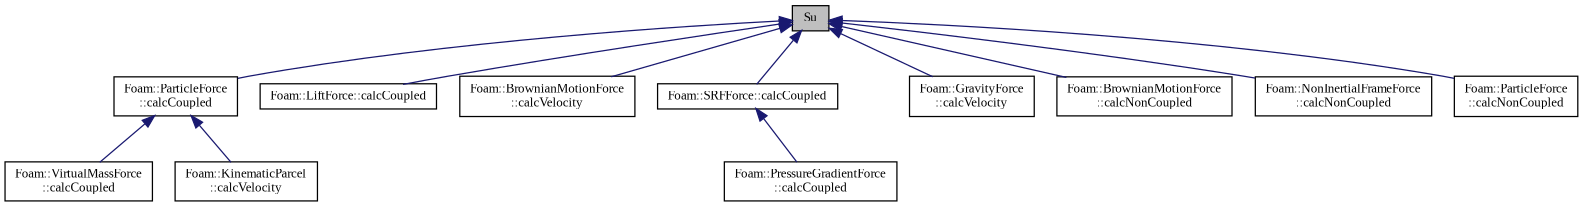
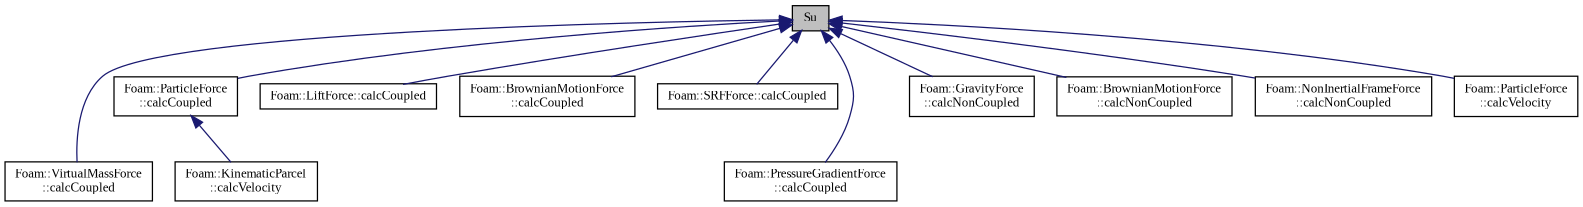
(547, 96) -> (547, 96)
(972, 96) -> (972, 96)
(1516, 96) -> (1516, 96)
(780, 140) -> (853, 102)
(122, 143) -> (393, 33)
